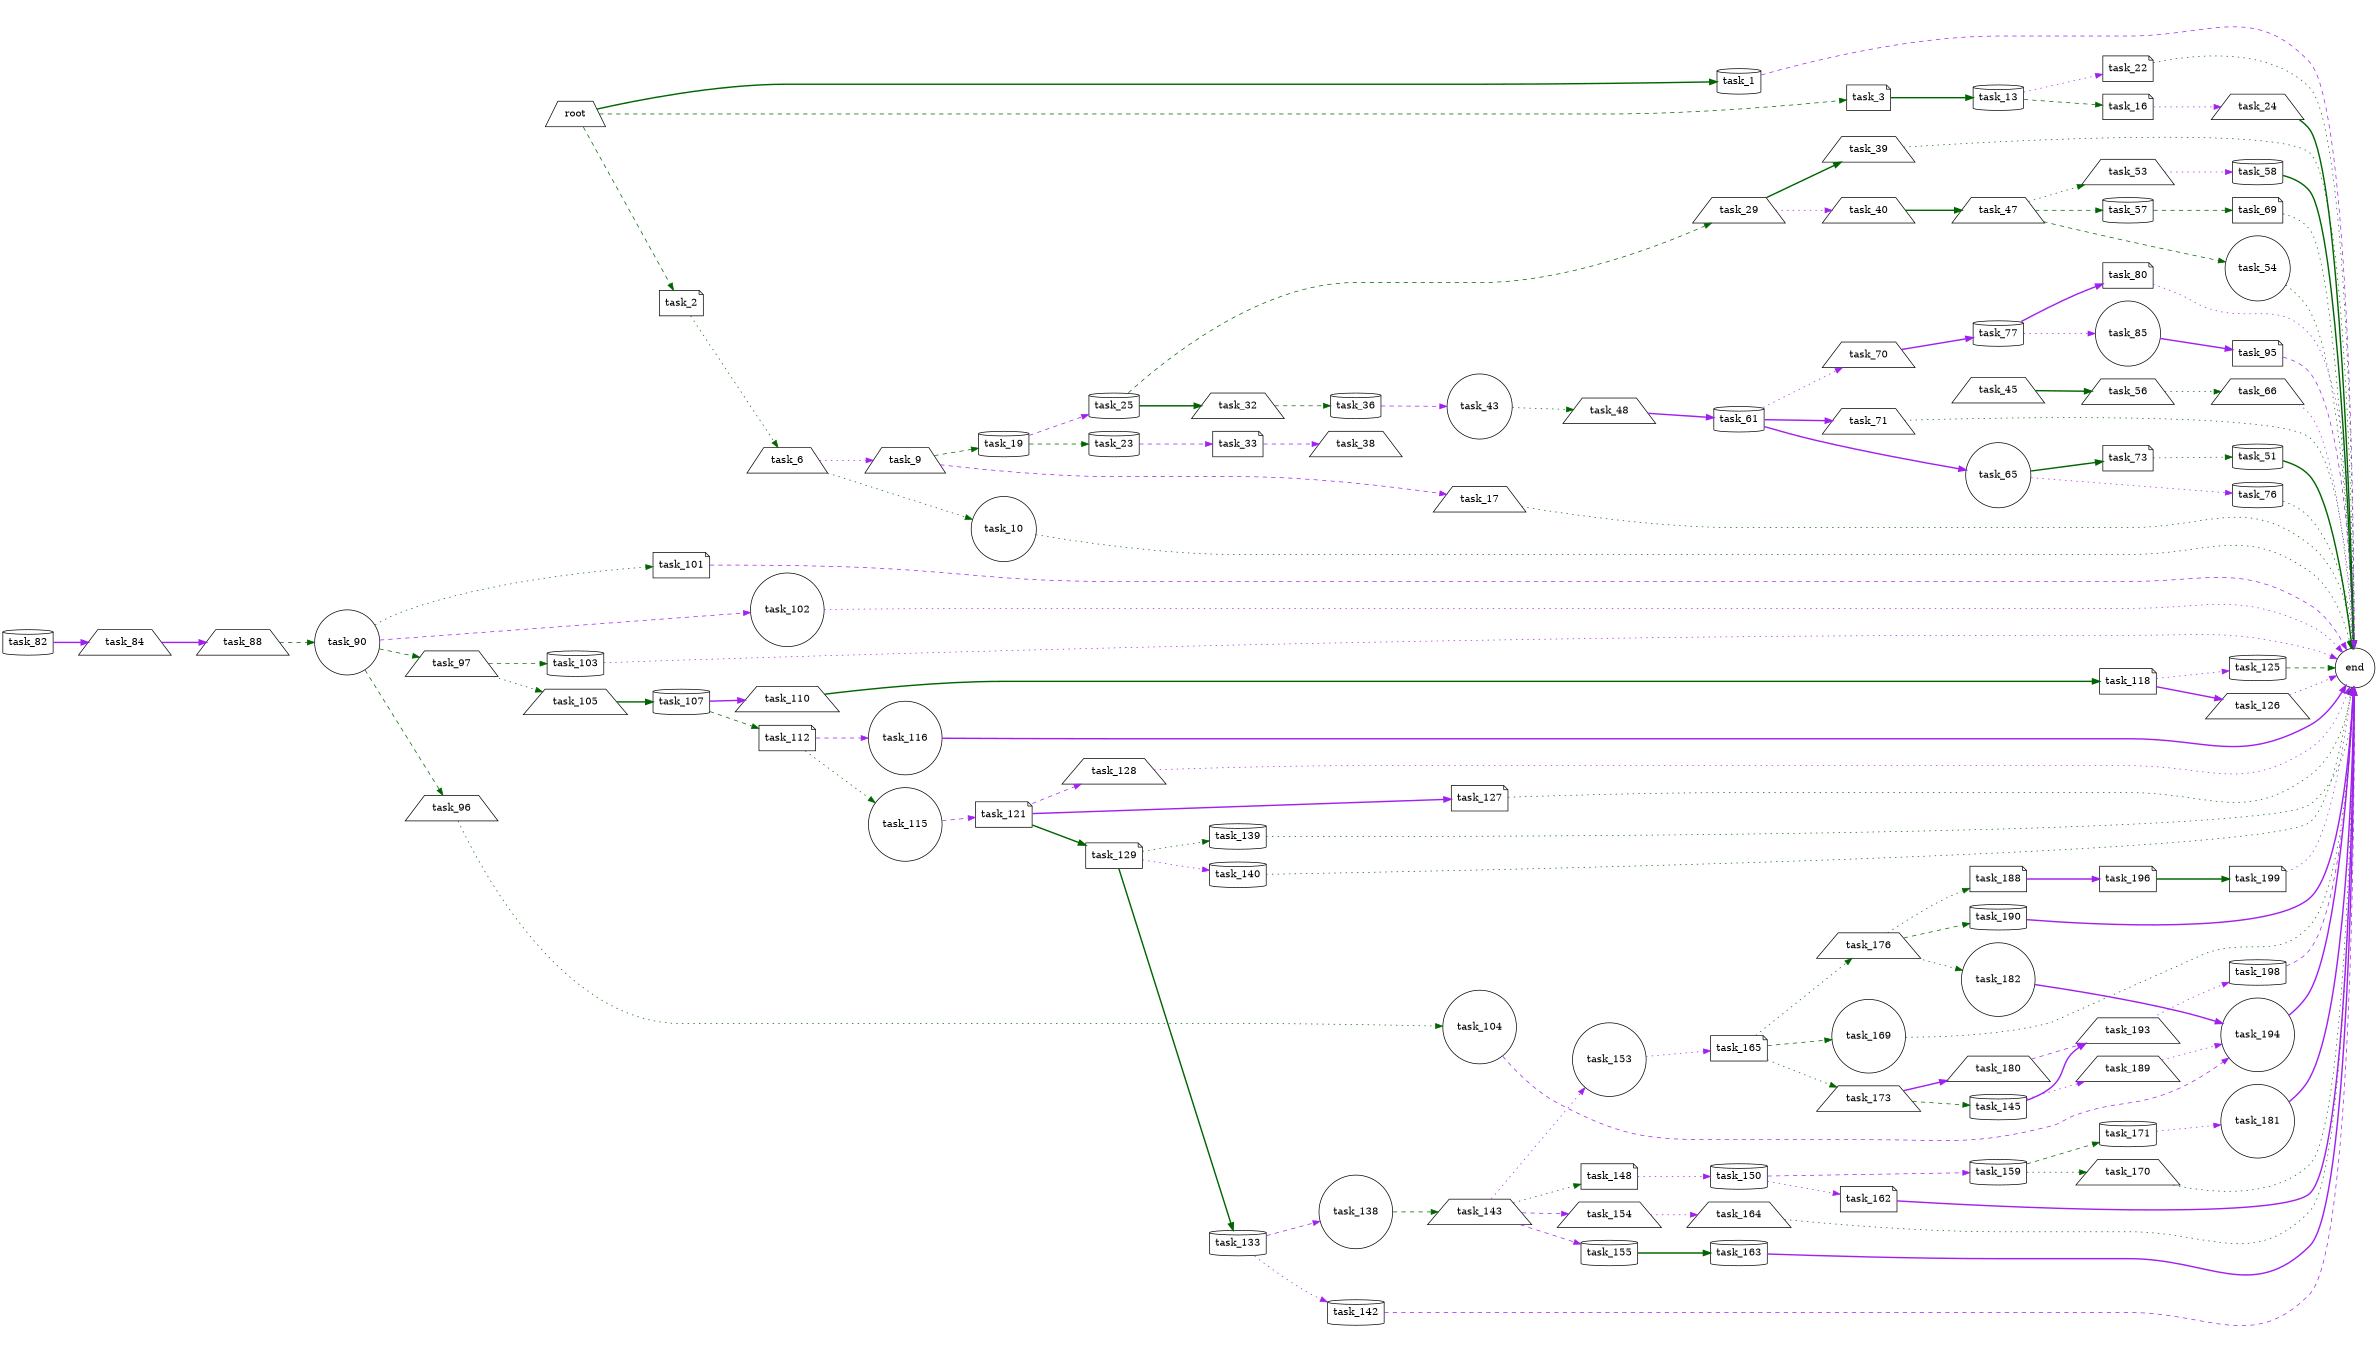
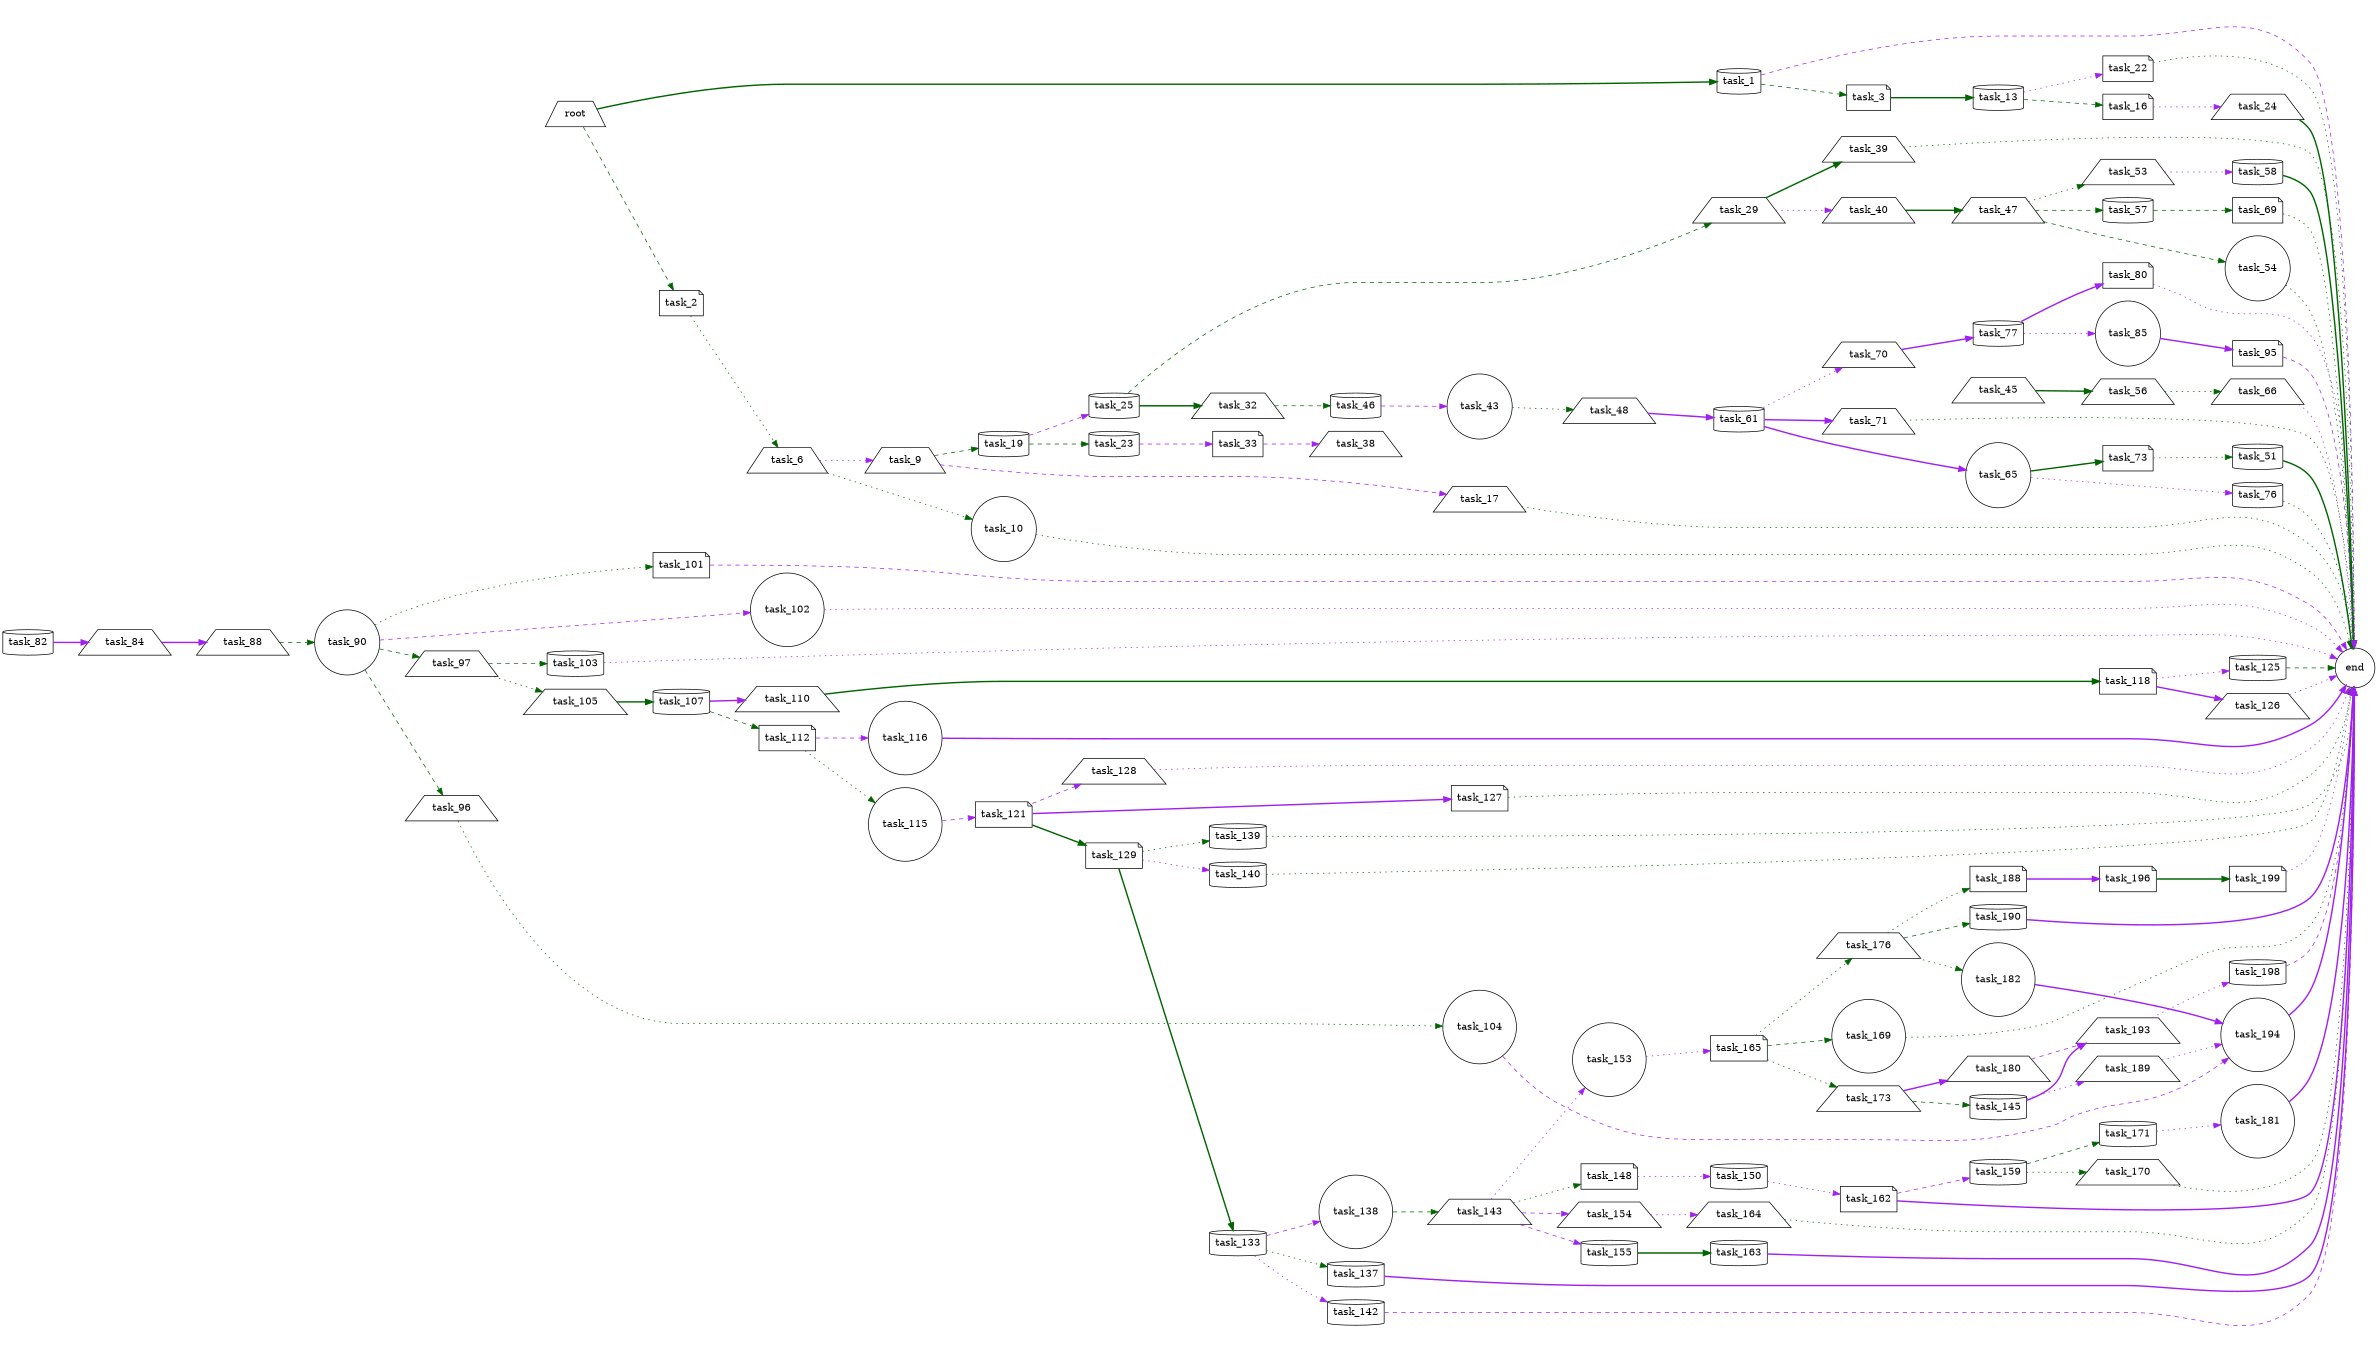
(1220, 114) -> (1800, 89)
(1356, 406) -> (1356, 406)
(1865, 1174) -> (1930, 1186)
none -> (1356, 1274)
